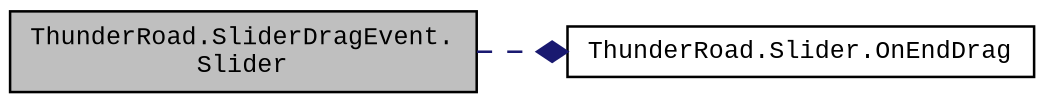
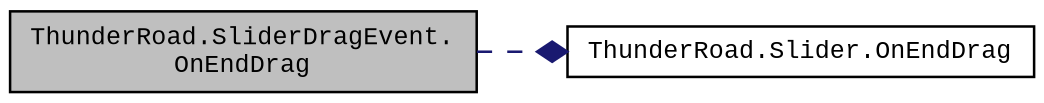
(243, 52) -> (243, 52)
